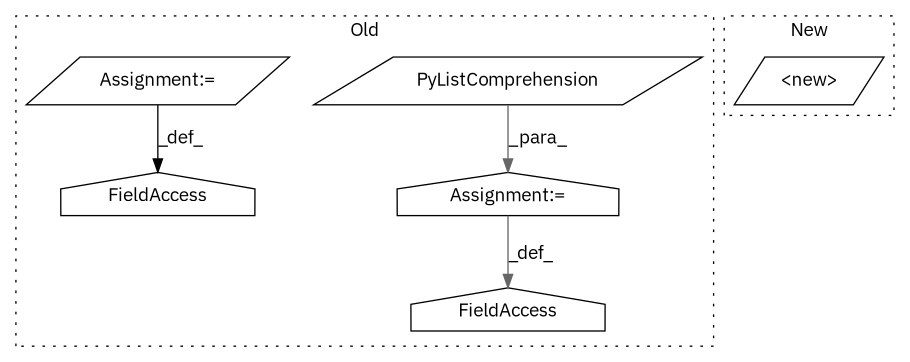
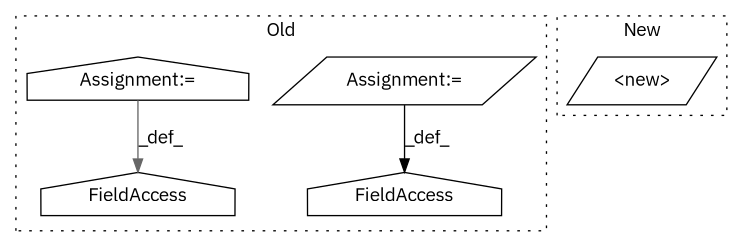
(508, 81) -> none
